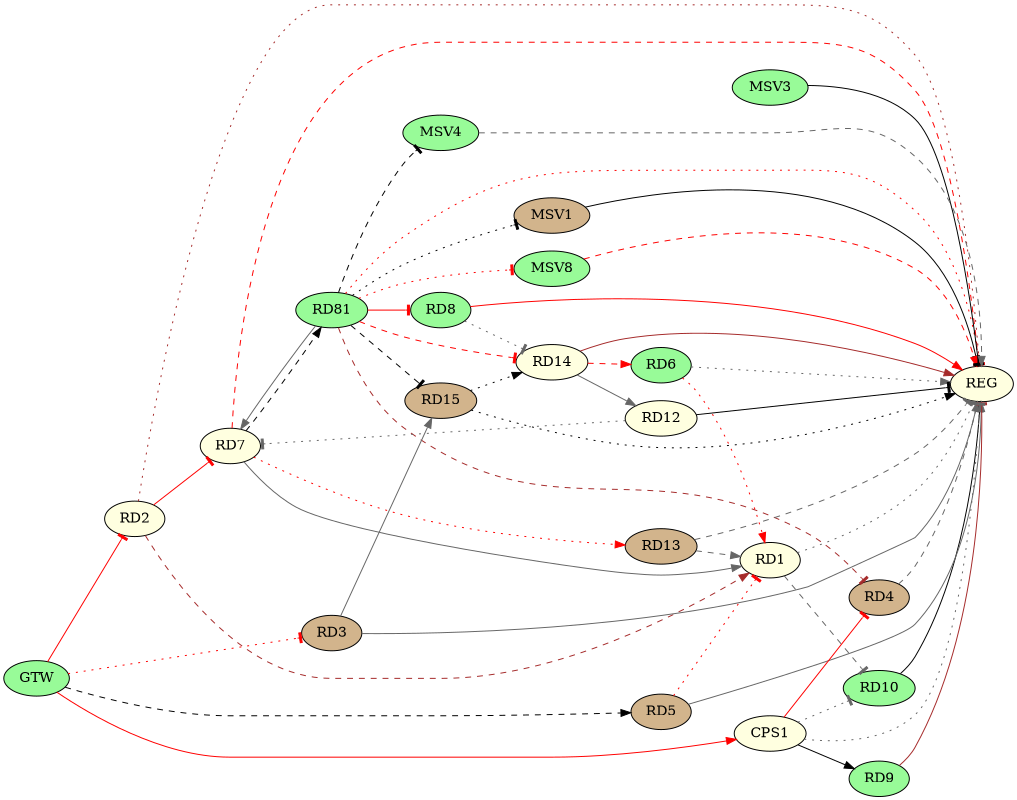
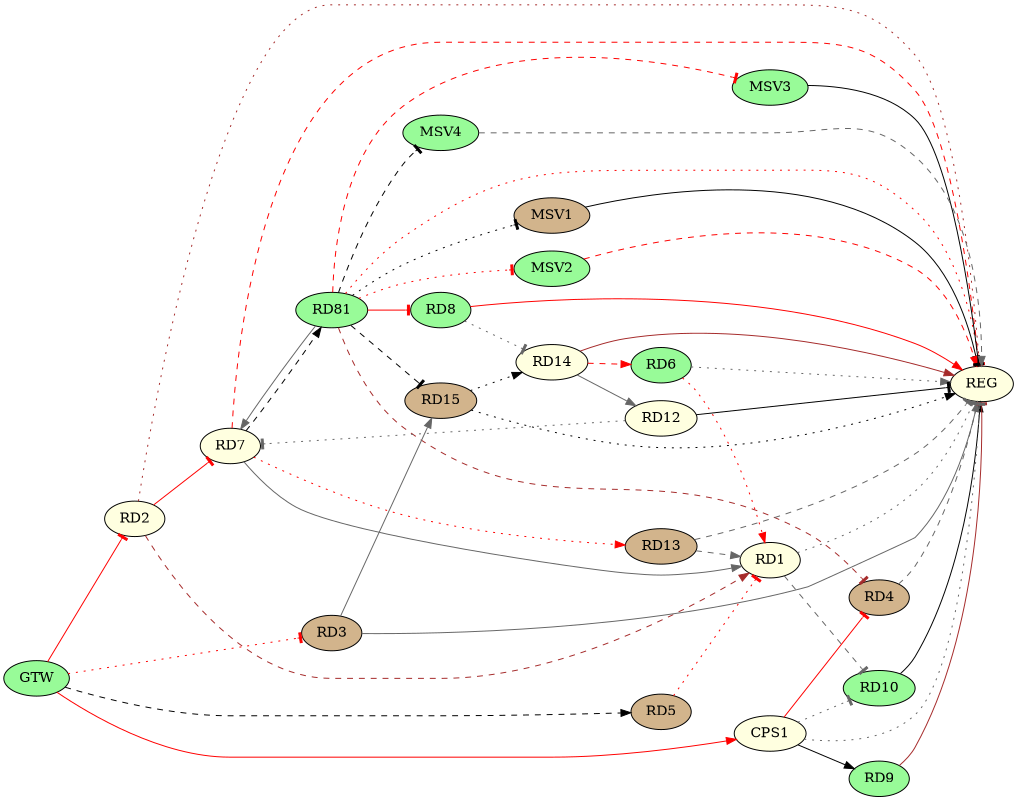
(552, 269) -> (552, 269)
(434, 344) -> (463, 76)
(909, 628) -> none
